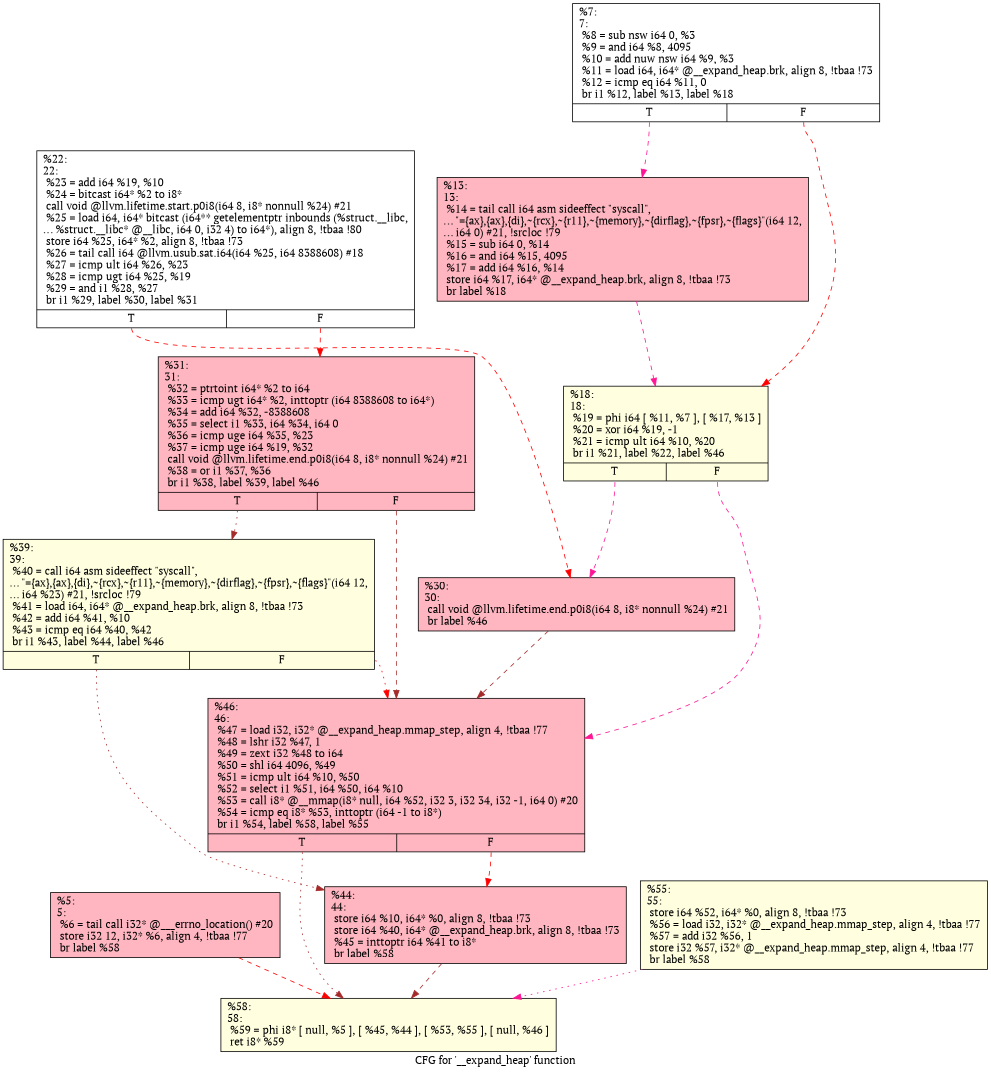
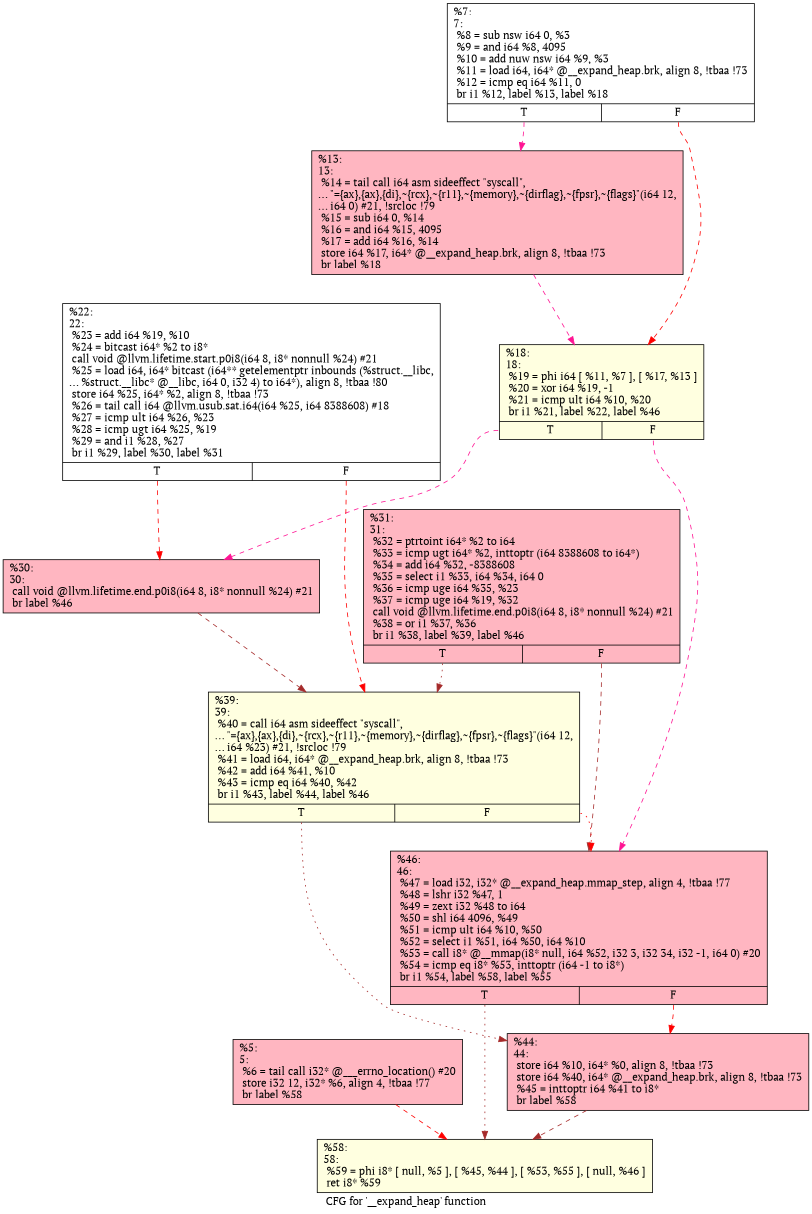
(320, 338) -> (345, 584)
(516, 662) -> (249, 650)
(814, 925) -> none
